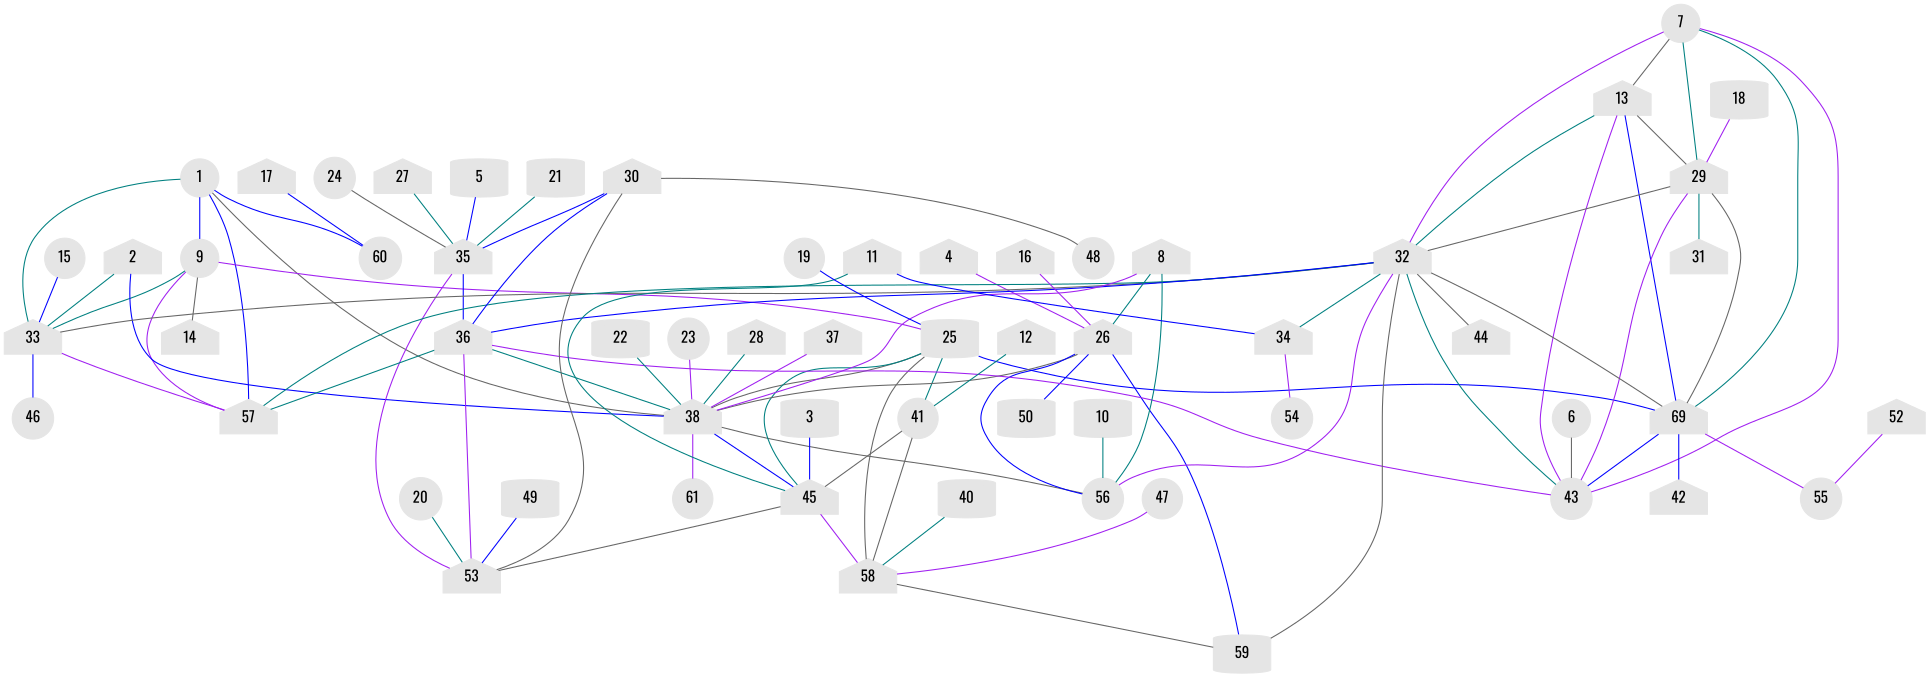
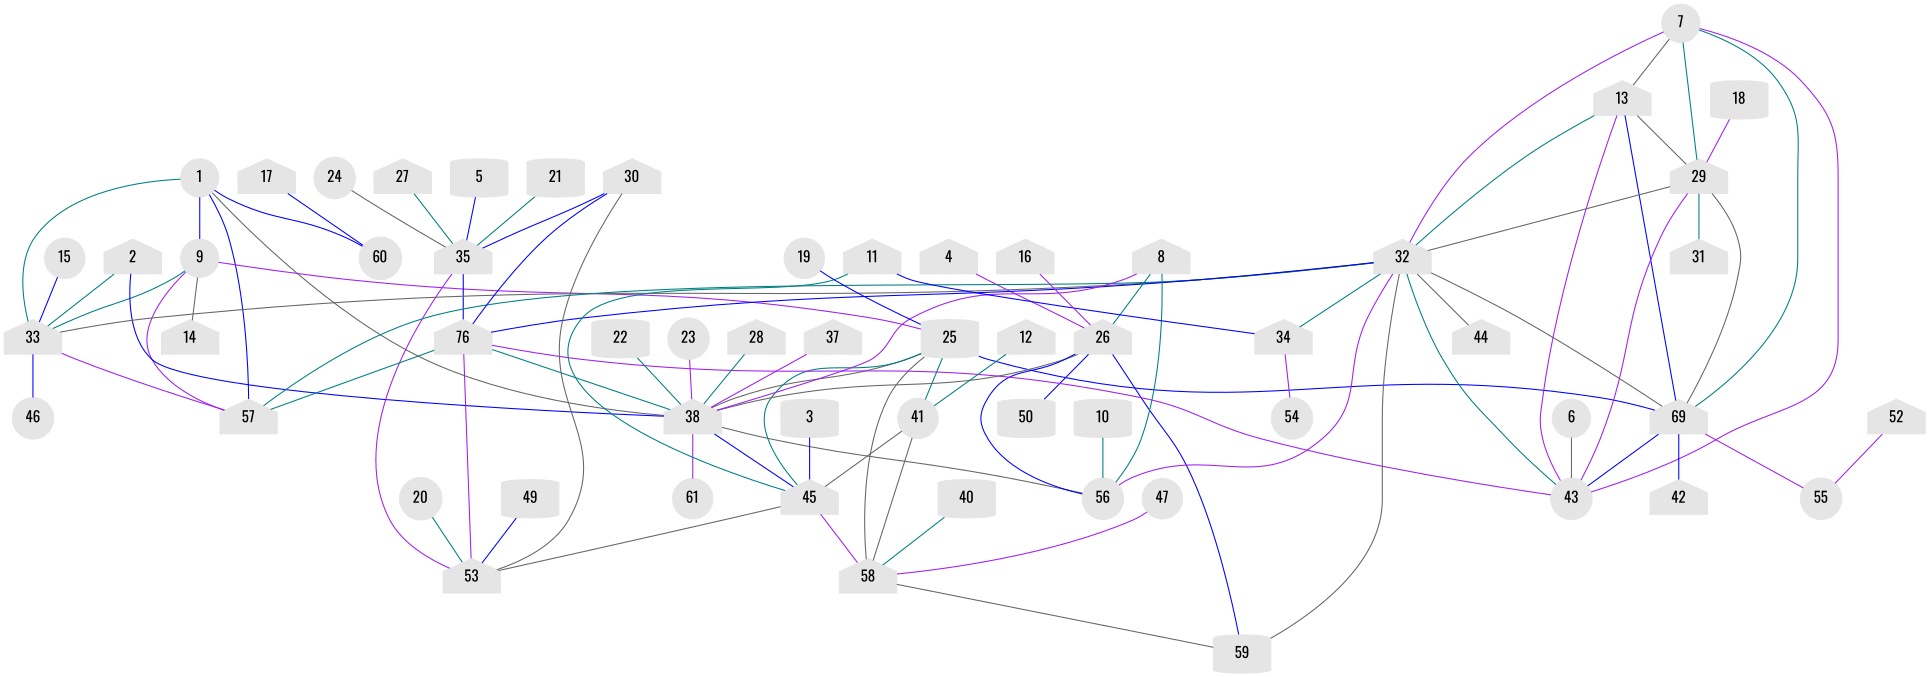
(1093, 258) -> none
(463, 339) -> (463, 339)
